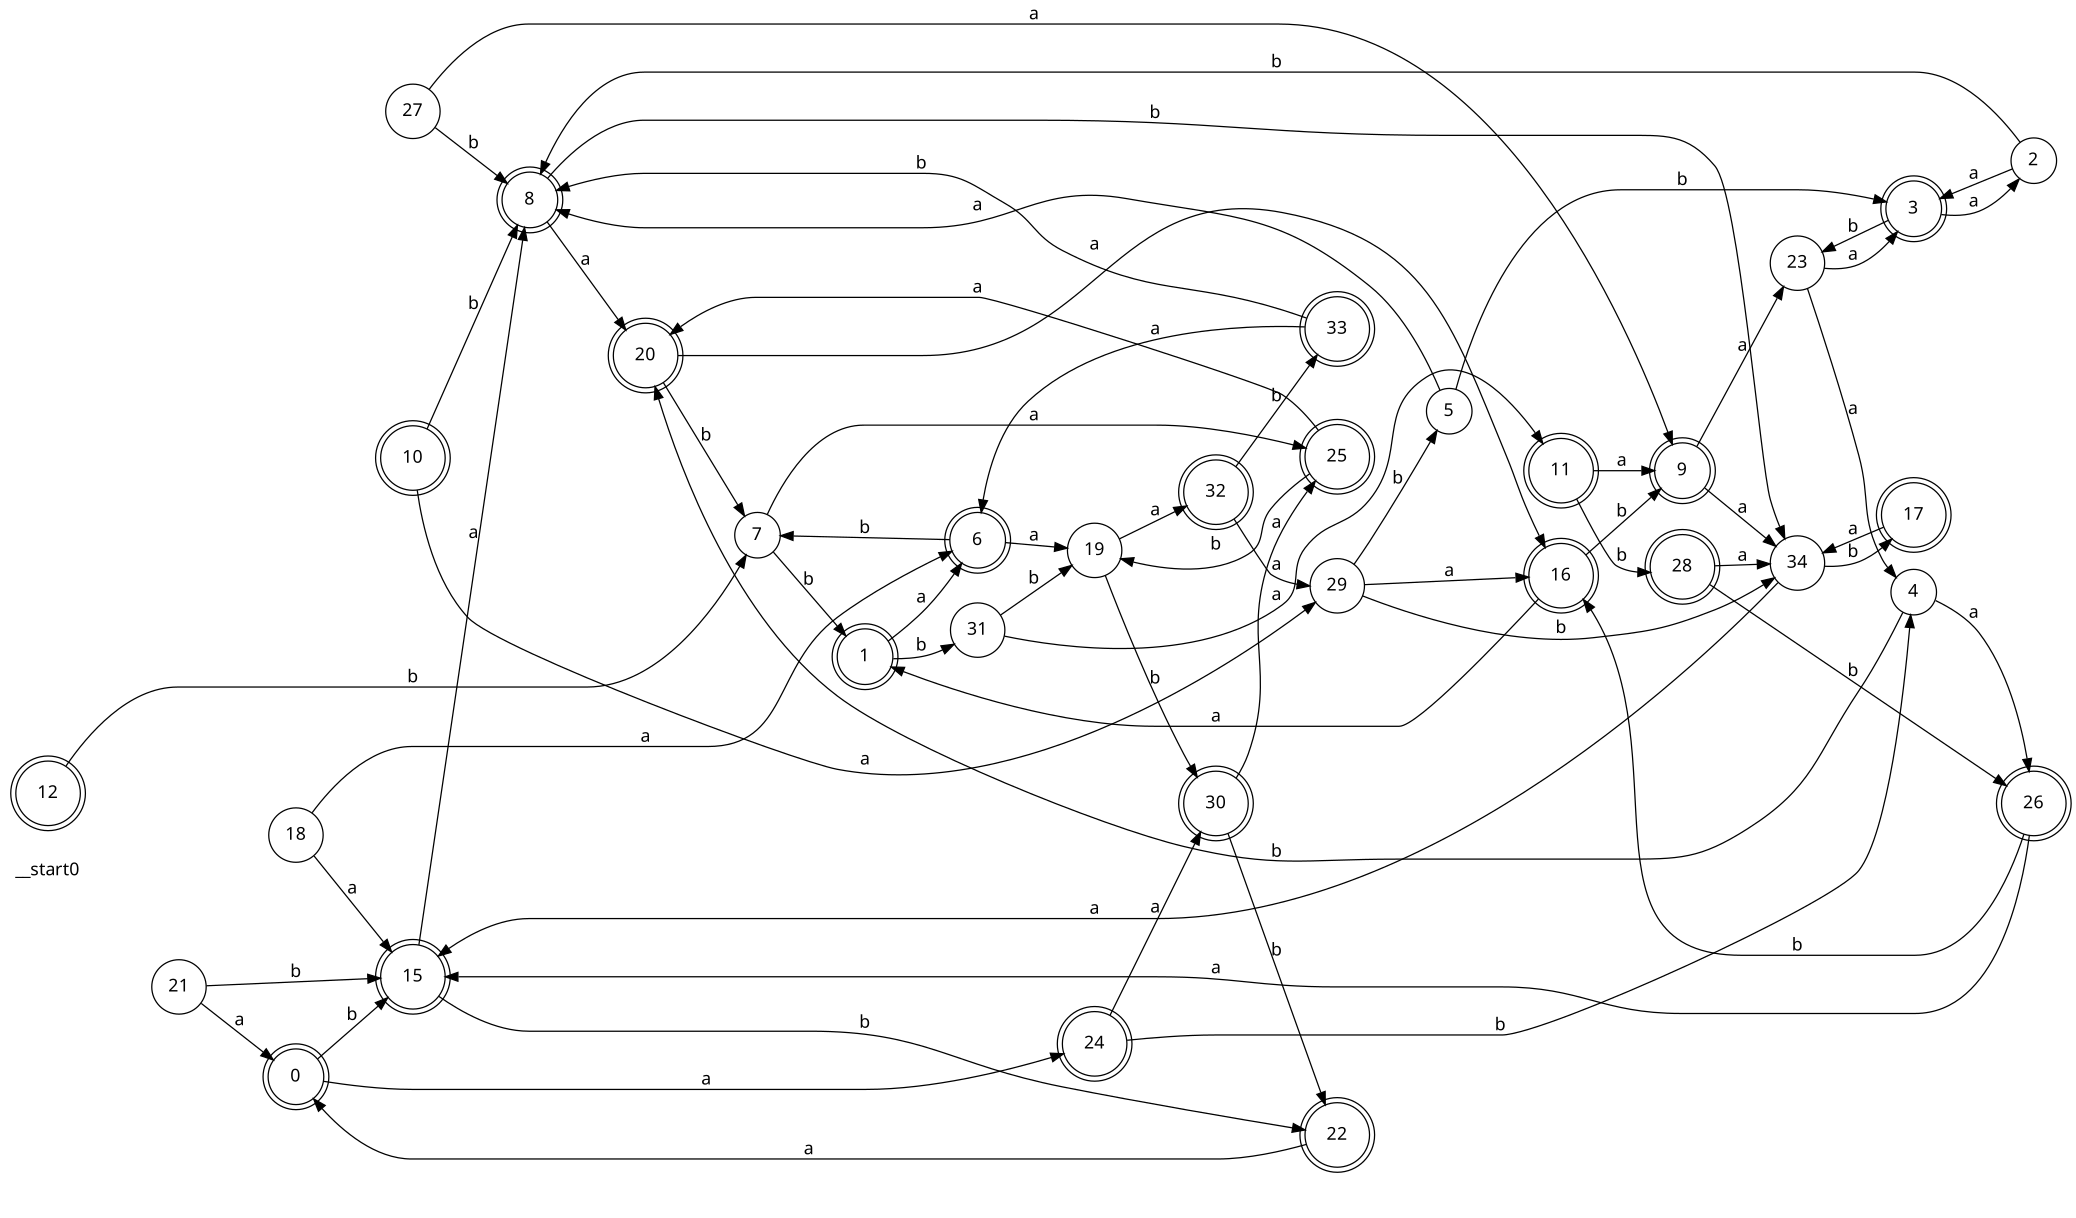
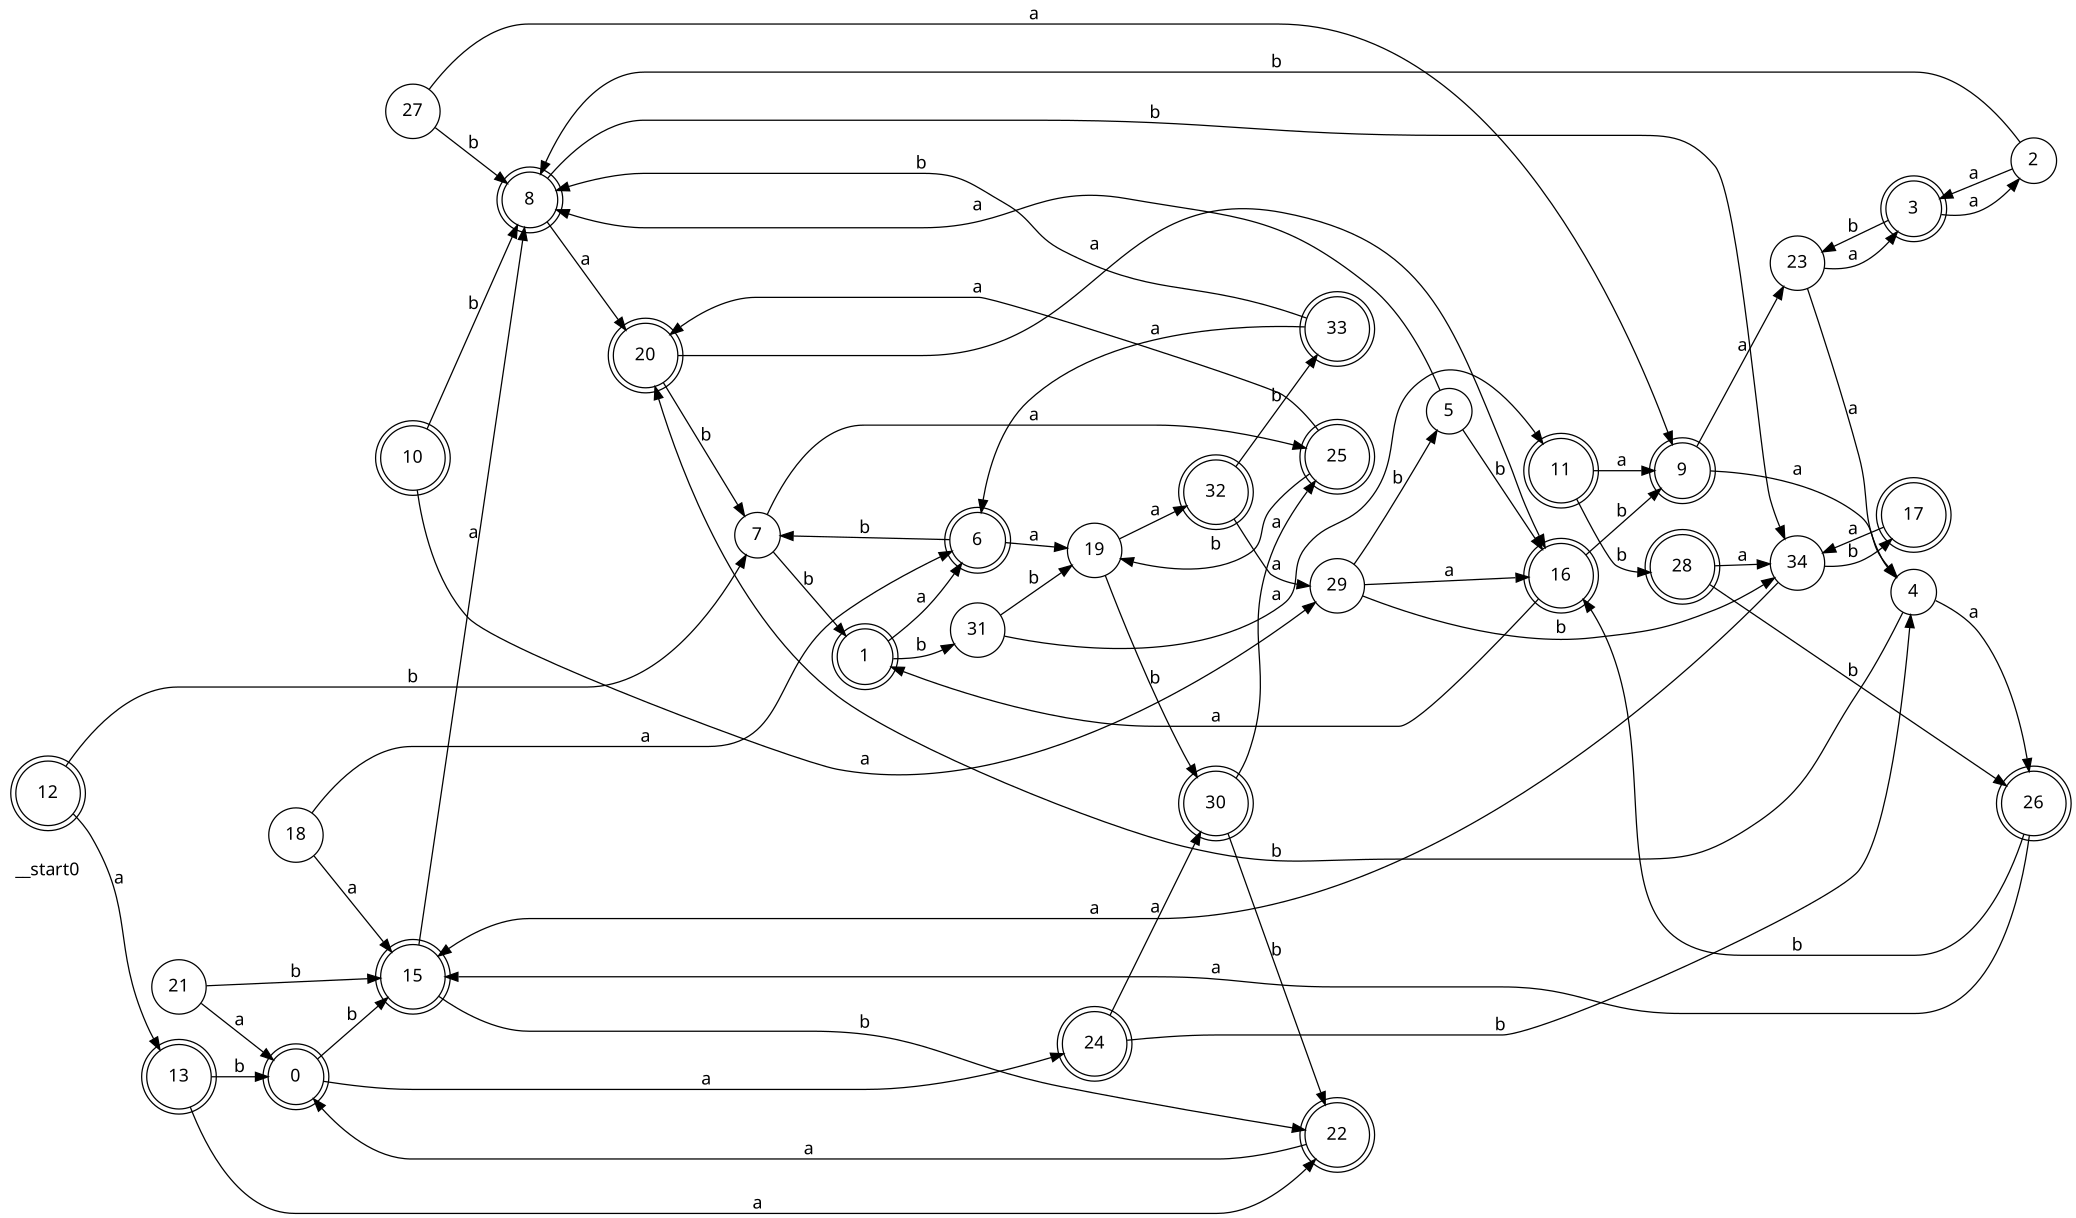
(1610, 192) -> (1499, 484)
(1735, 513) -> (1817, 492)
none -> (179, 1077)
